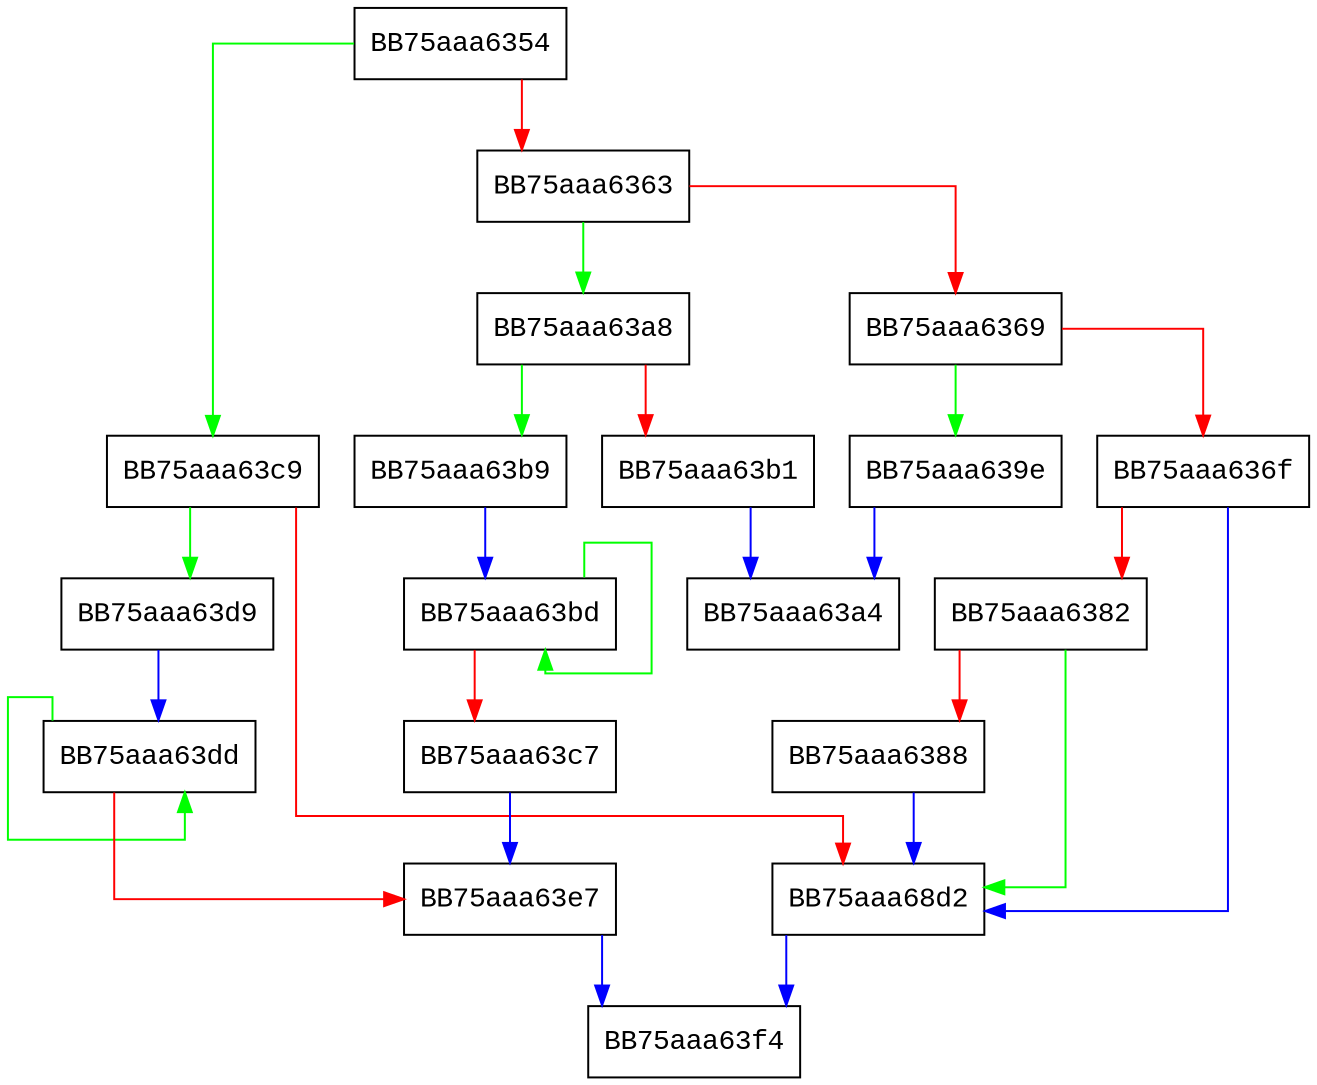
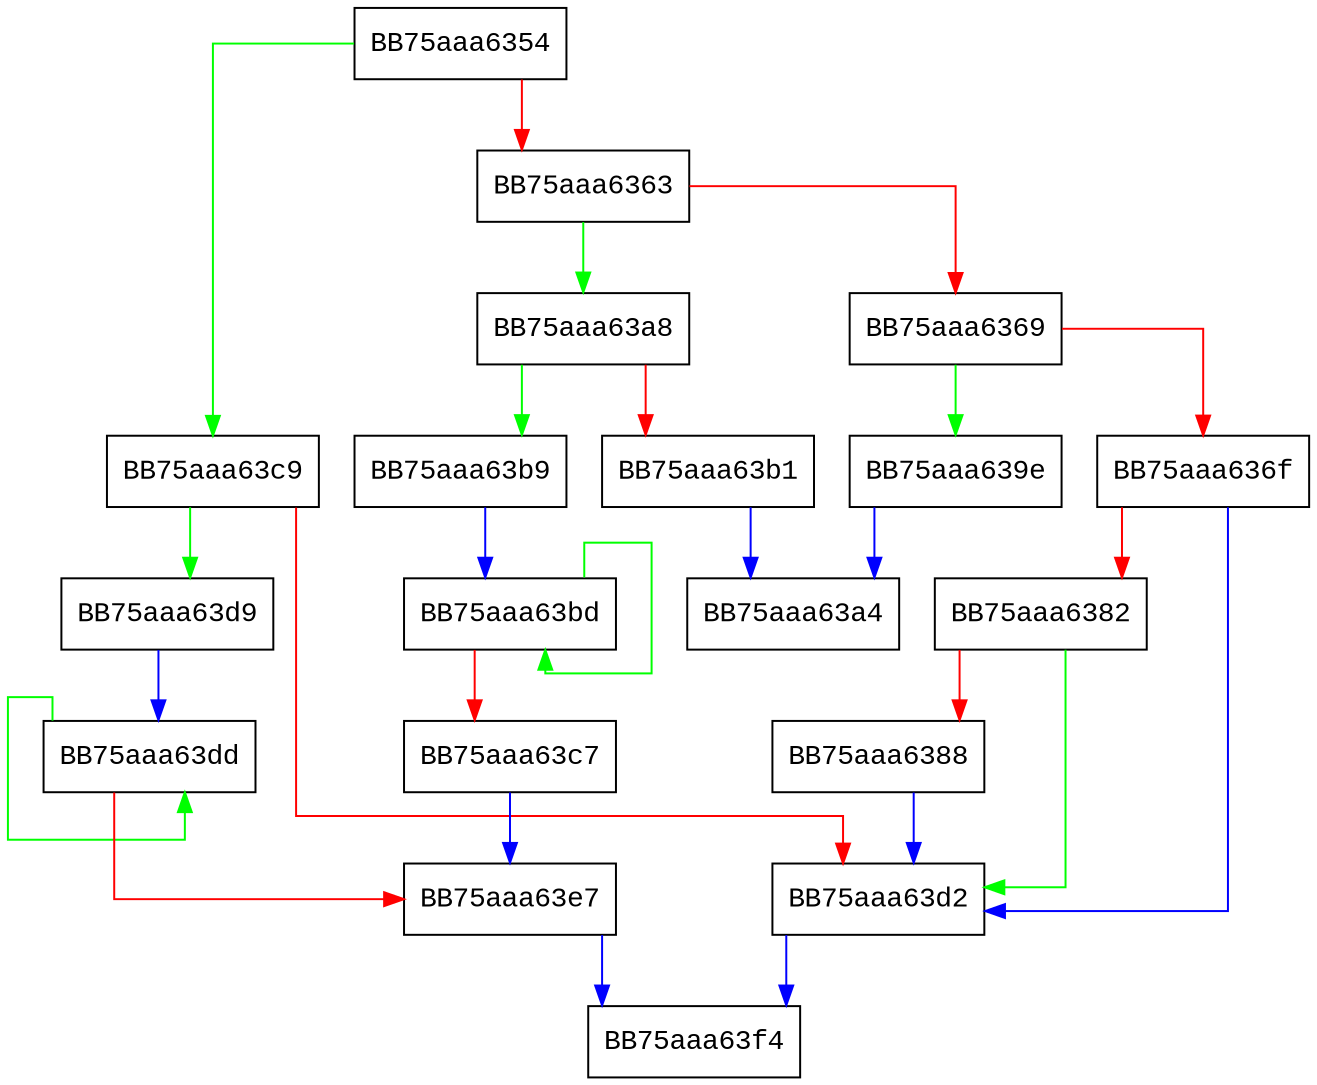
(878, 899) -> (878, 899)
